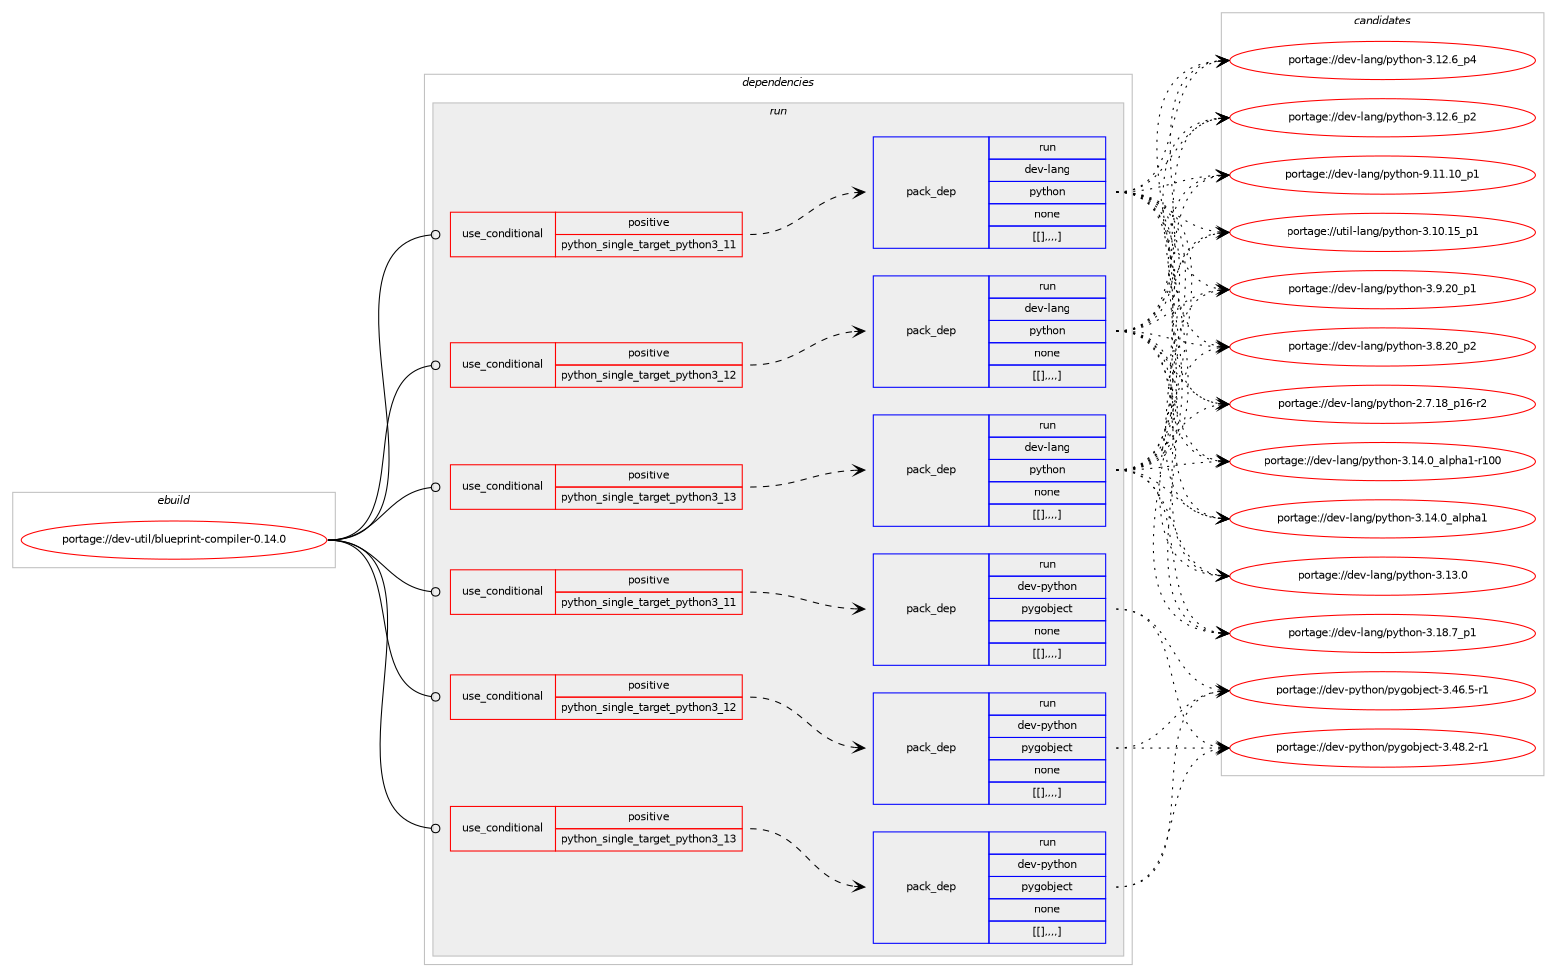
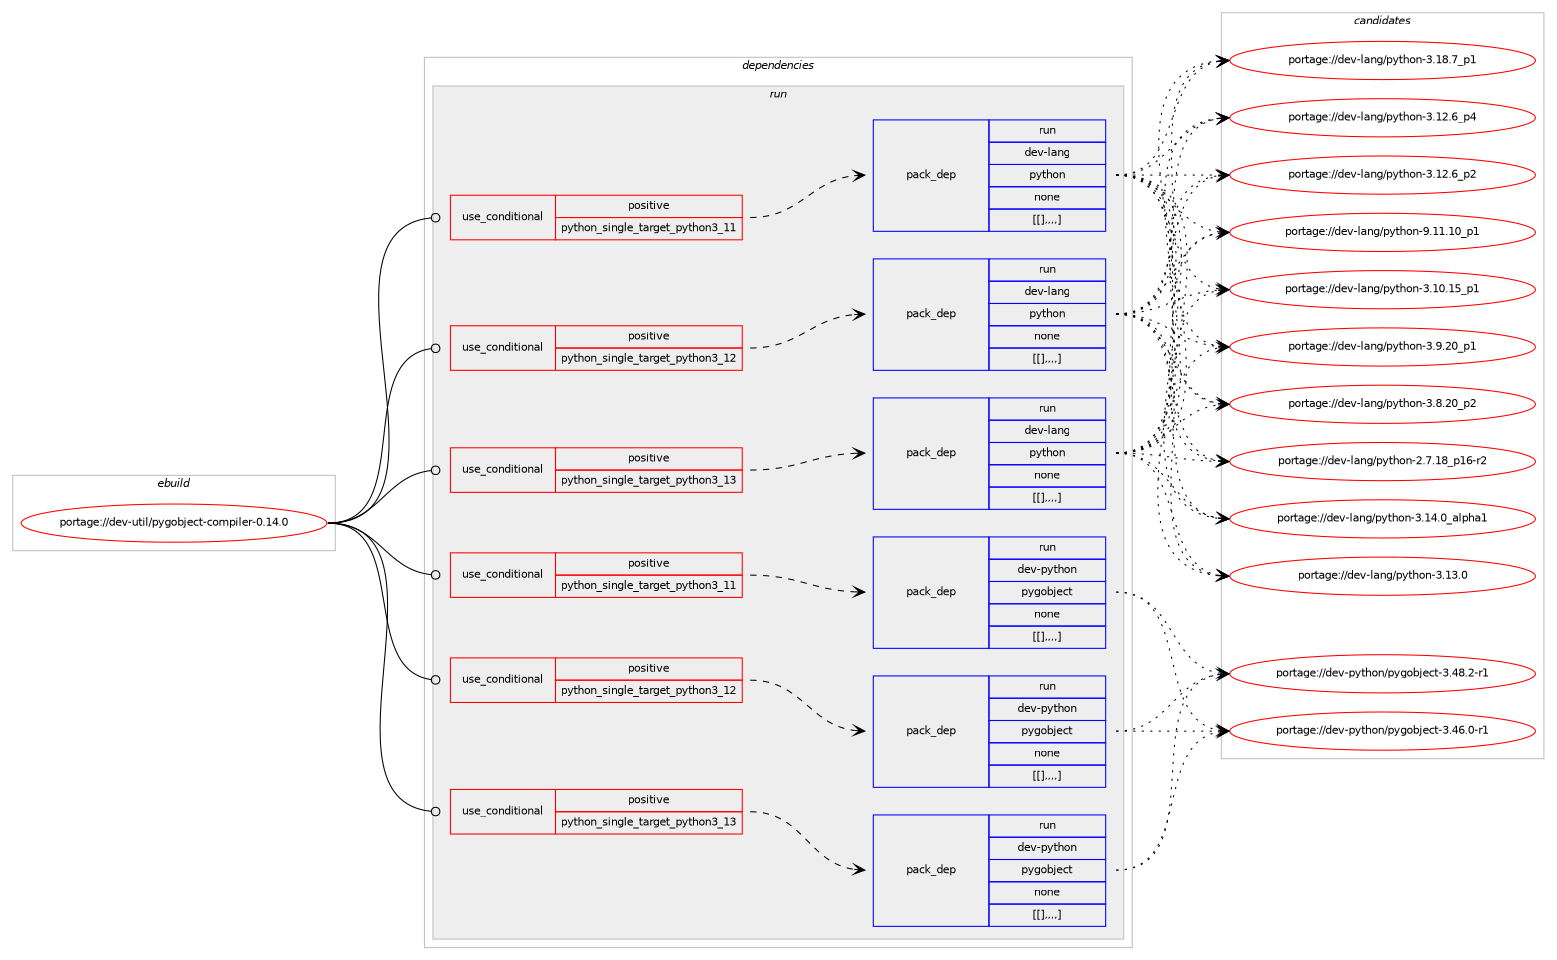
(1383, 232) -> (1383, 290)
(1383, 462) -> none
(174, 540) -> (174, 523)
(1383, 691) -> (1383, 731)
